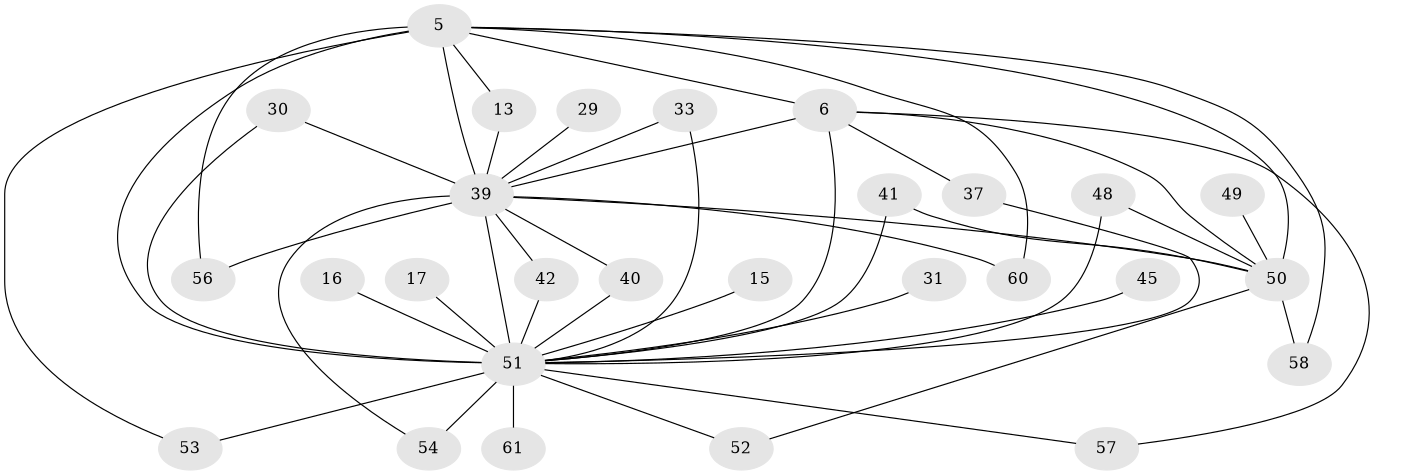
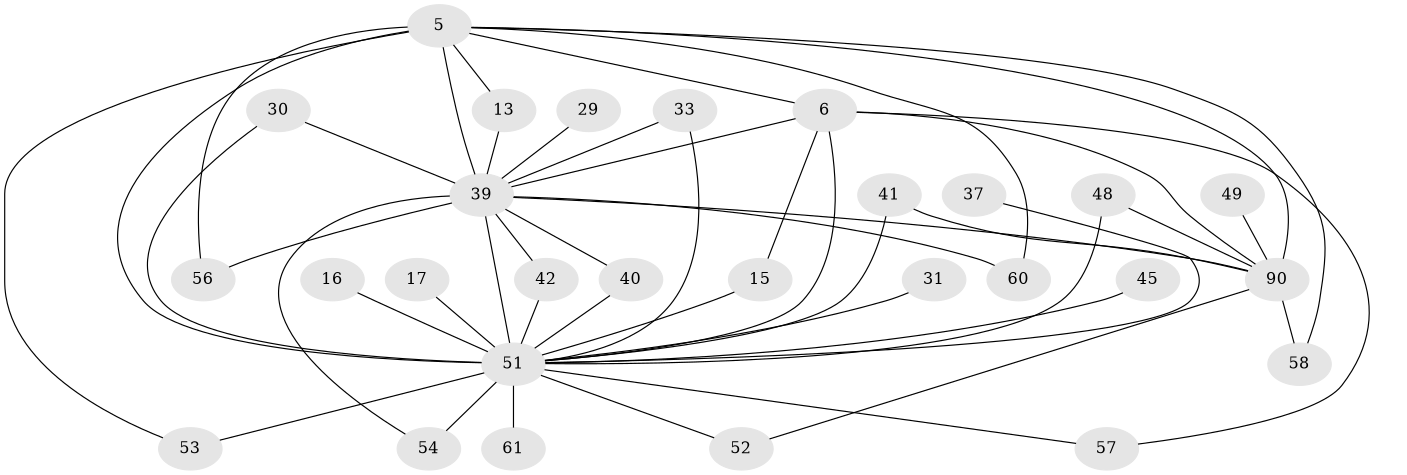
(899, 153) -> (793, 195)
(1277, 280) -> (1277, 280)
